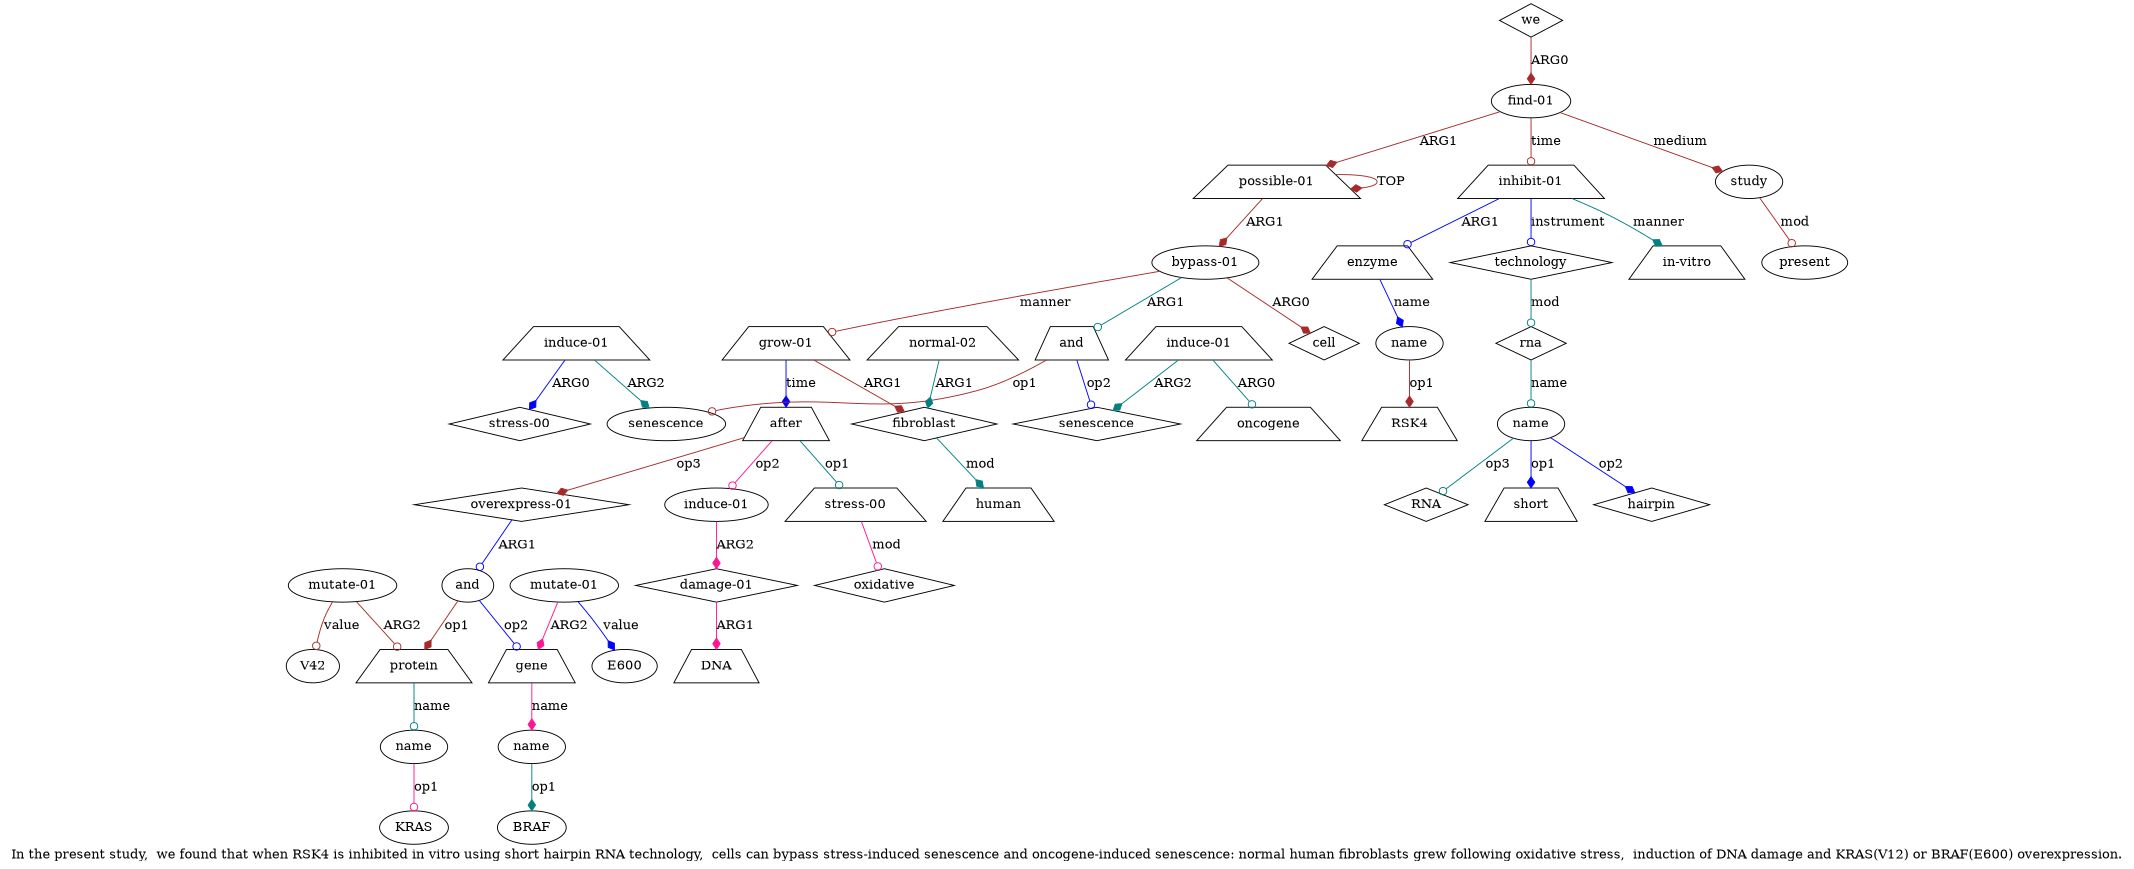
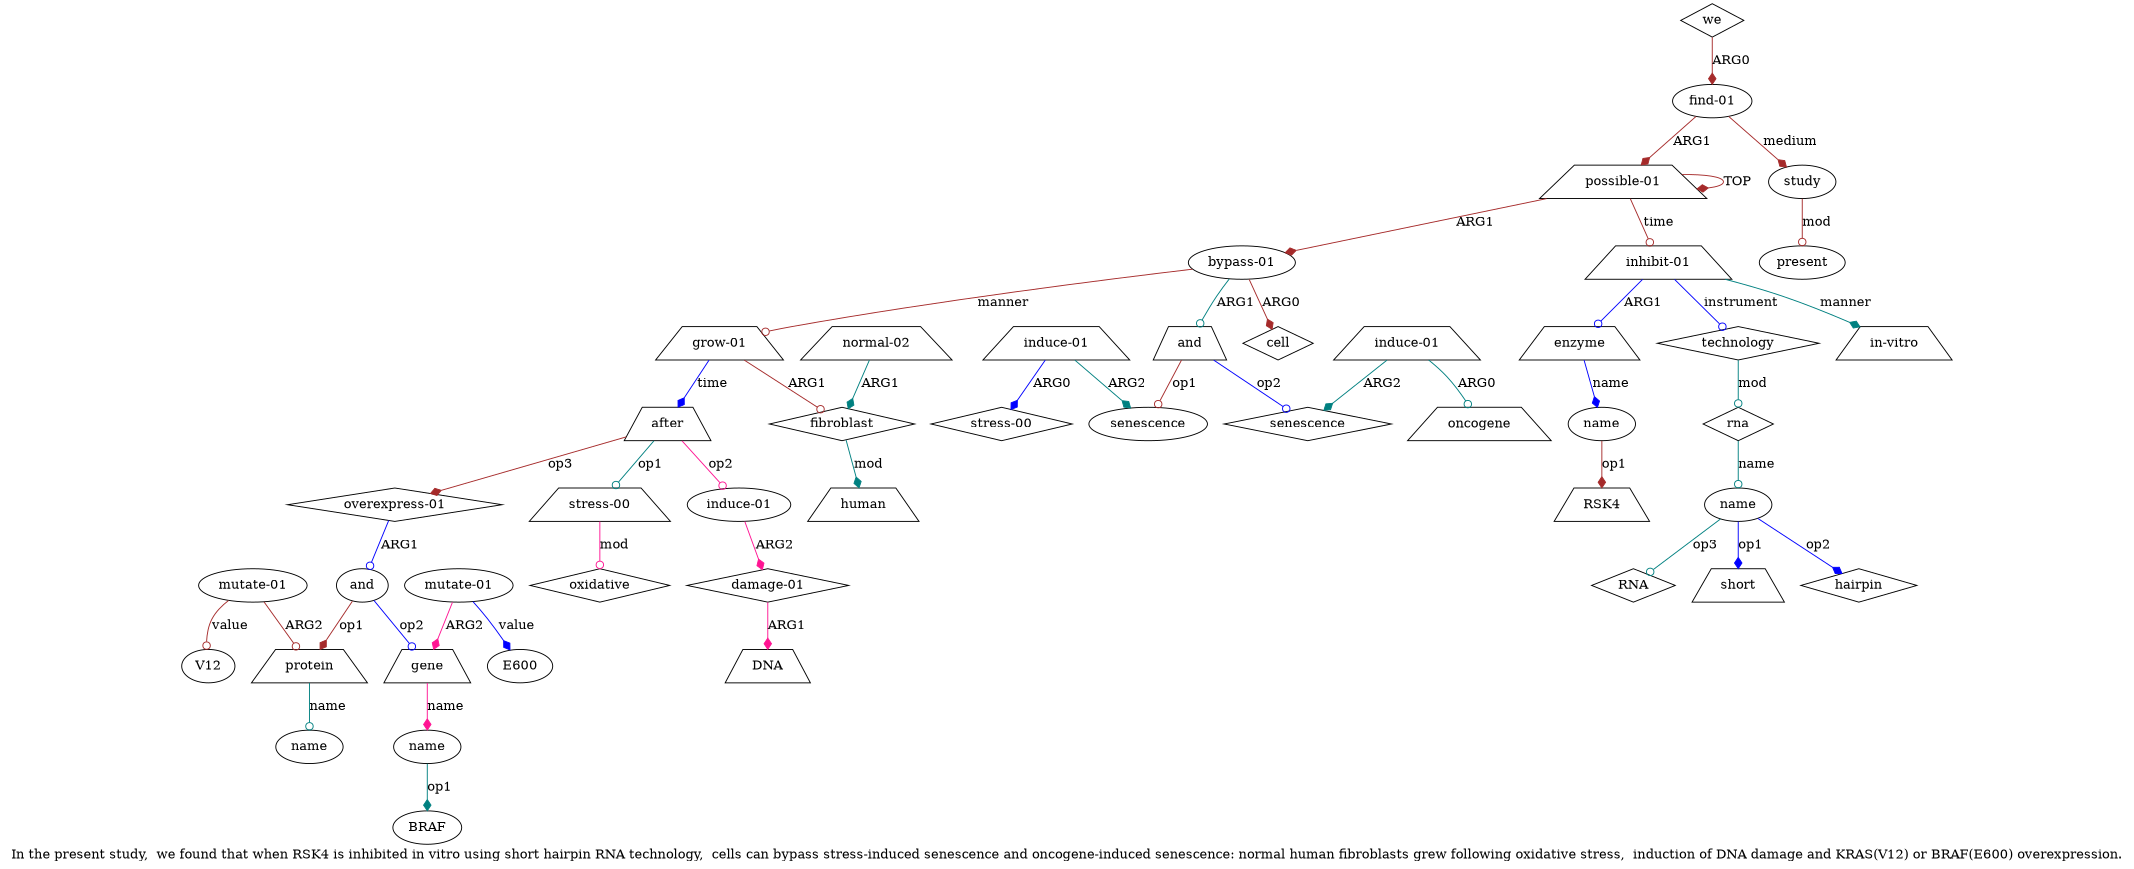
(1531, 138) -> (1639, 219)
(854, 383) -> (781, 384)
(313, 666) -> (208, 666)
(414, 828) -> none
